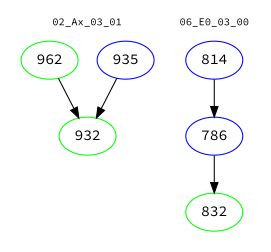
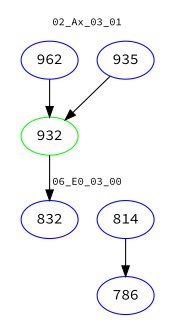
(50, 60) -> (50, 60)
(214, 169) -> (50, 178)
(214, 212) -> (50, 220)
